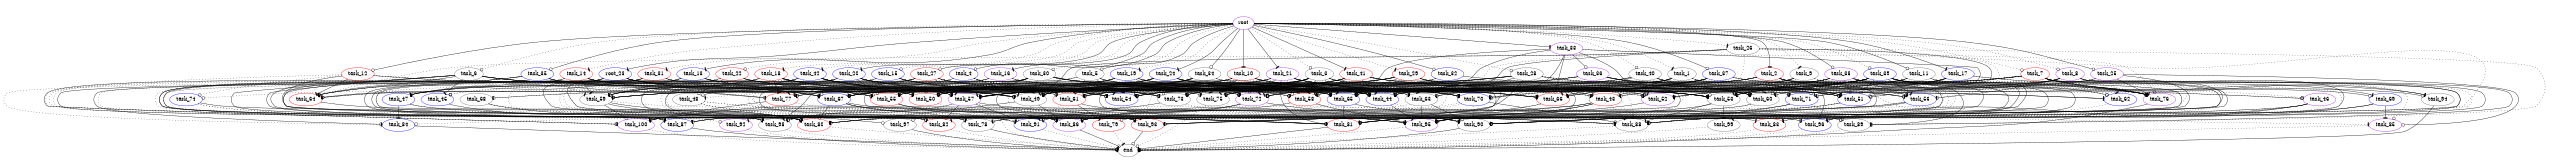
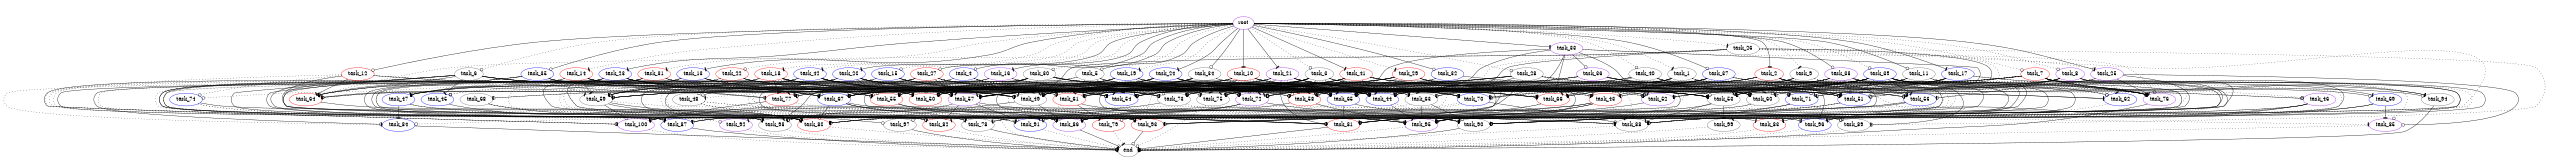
(615, 74) -> (615, 74)
(1721, 89) -> (1927, 55)
(2494, 108) -> (1740, 115)
